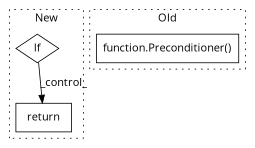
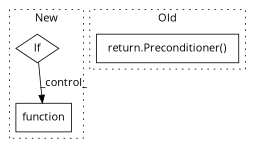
(168, 48) -> (168, 48)
(44, 118) -> (44, 118)
